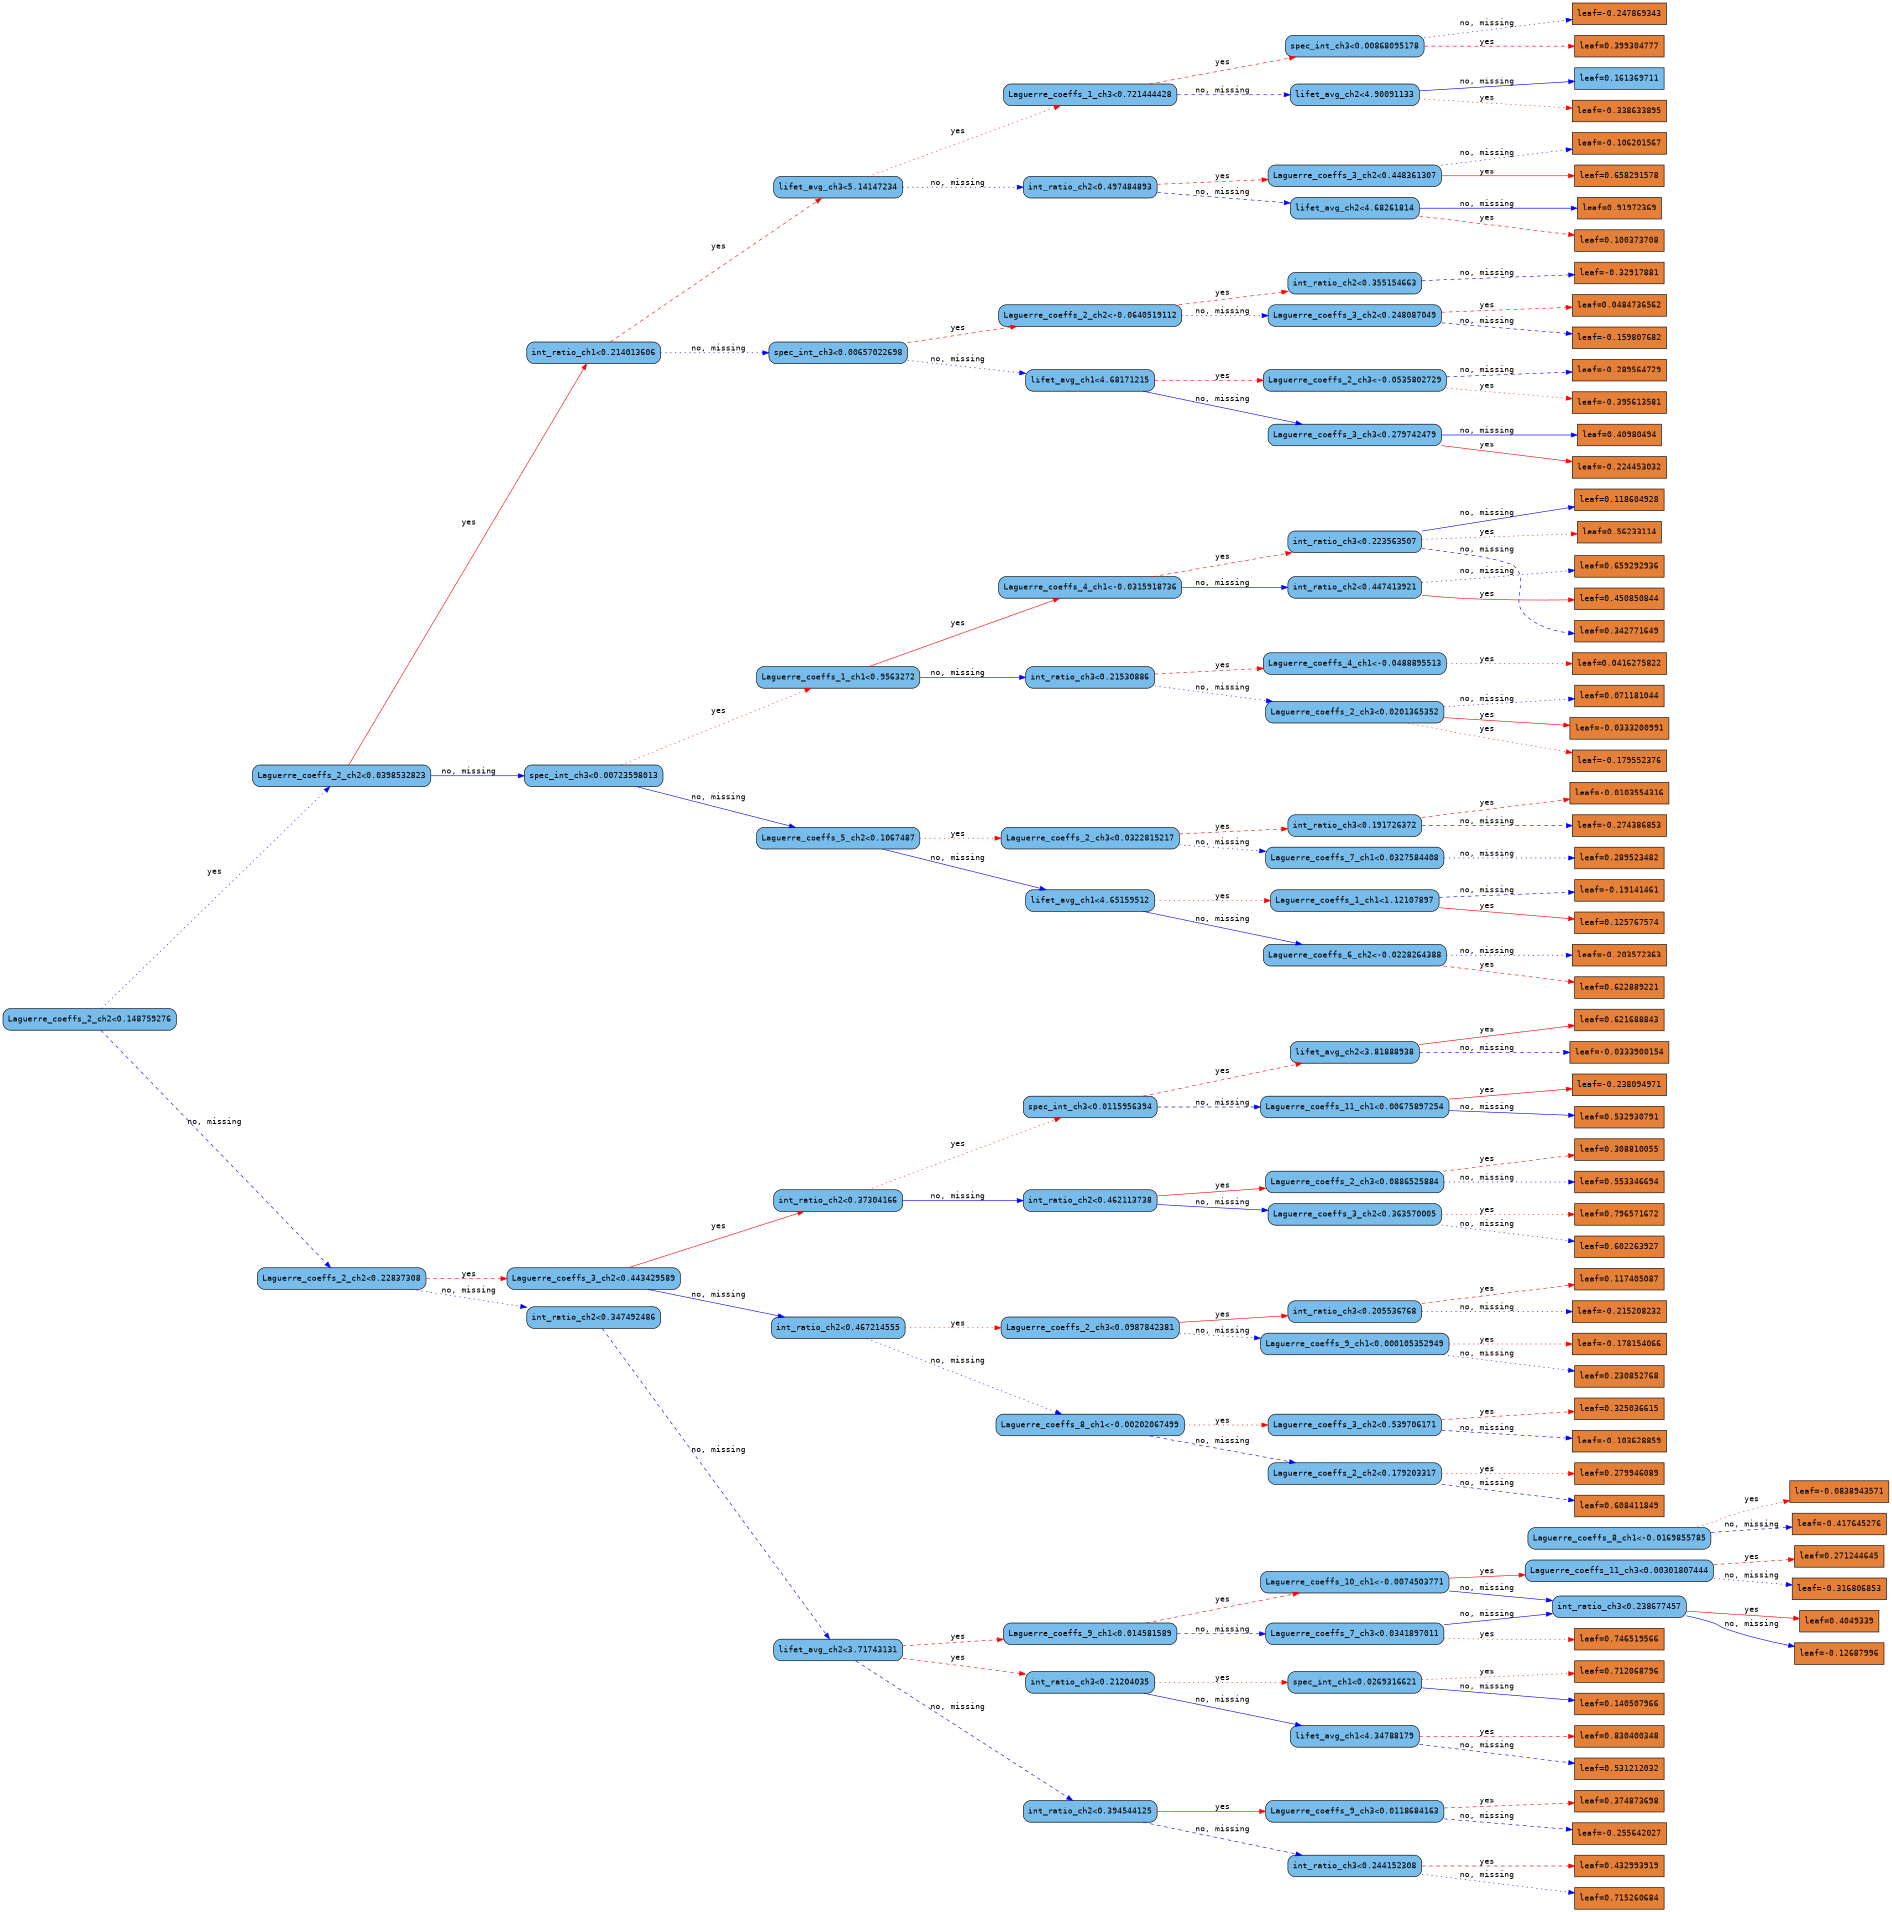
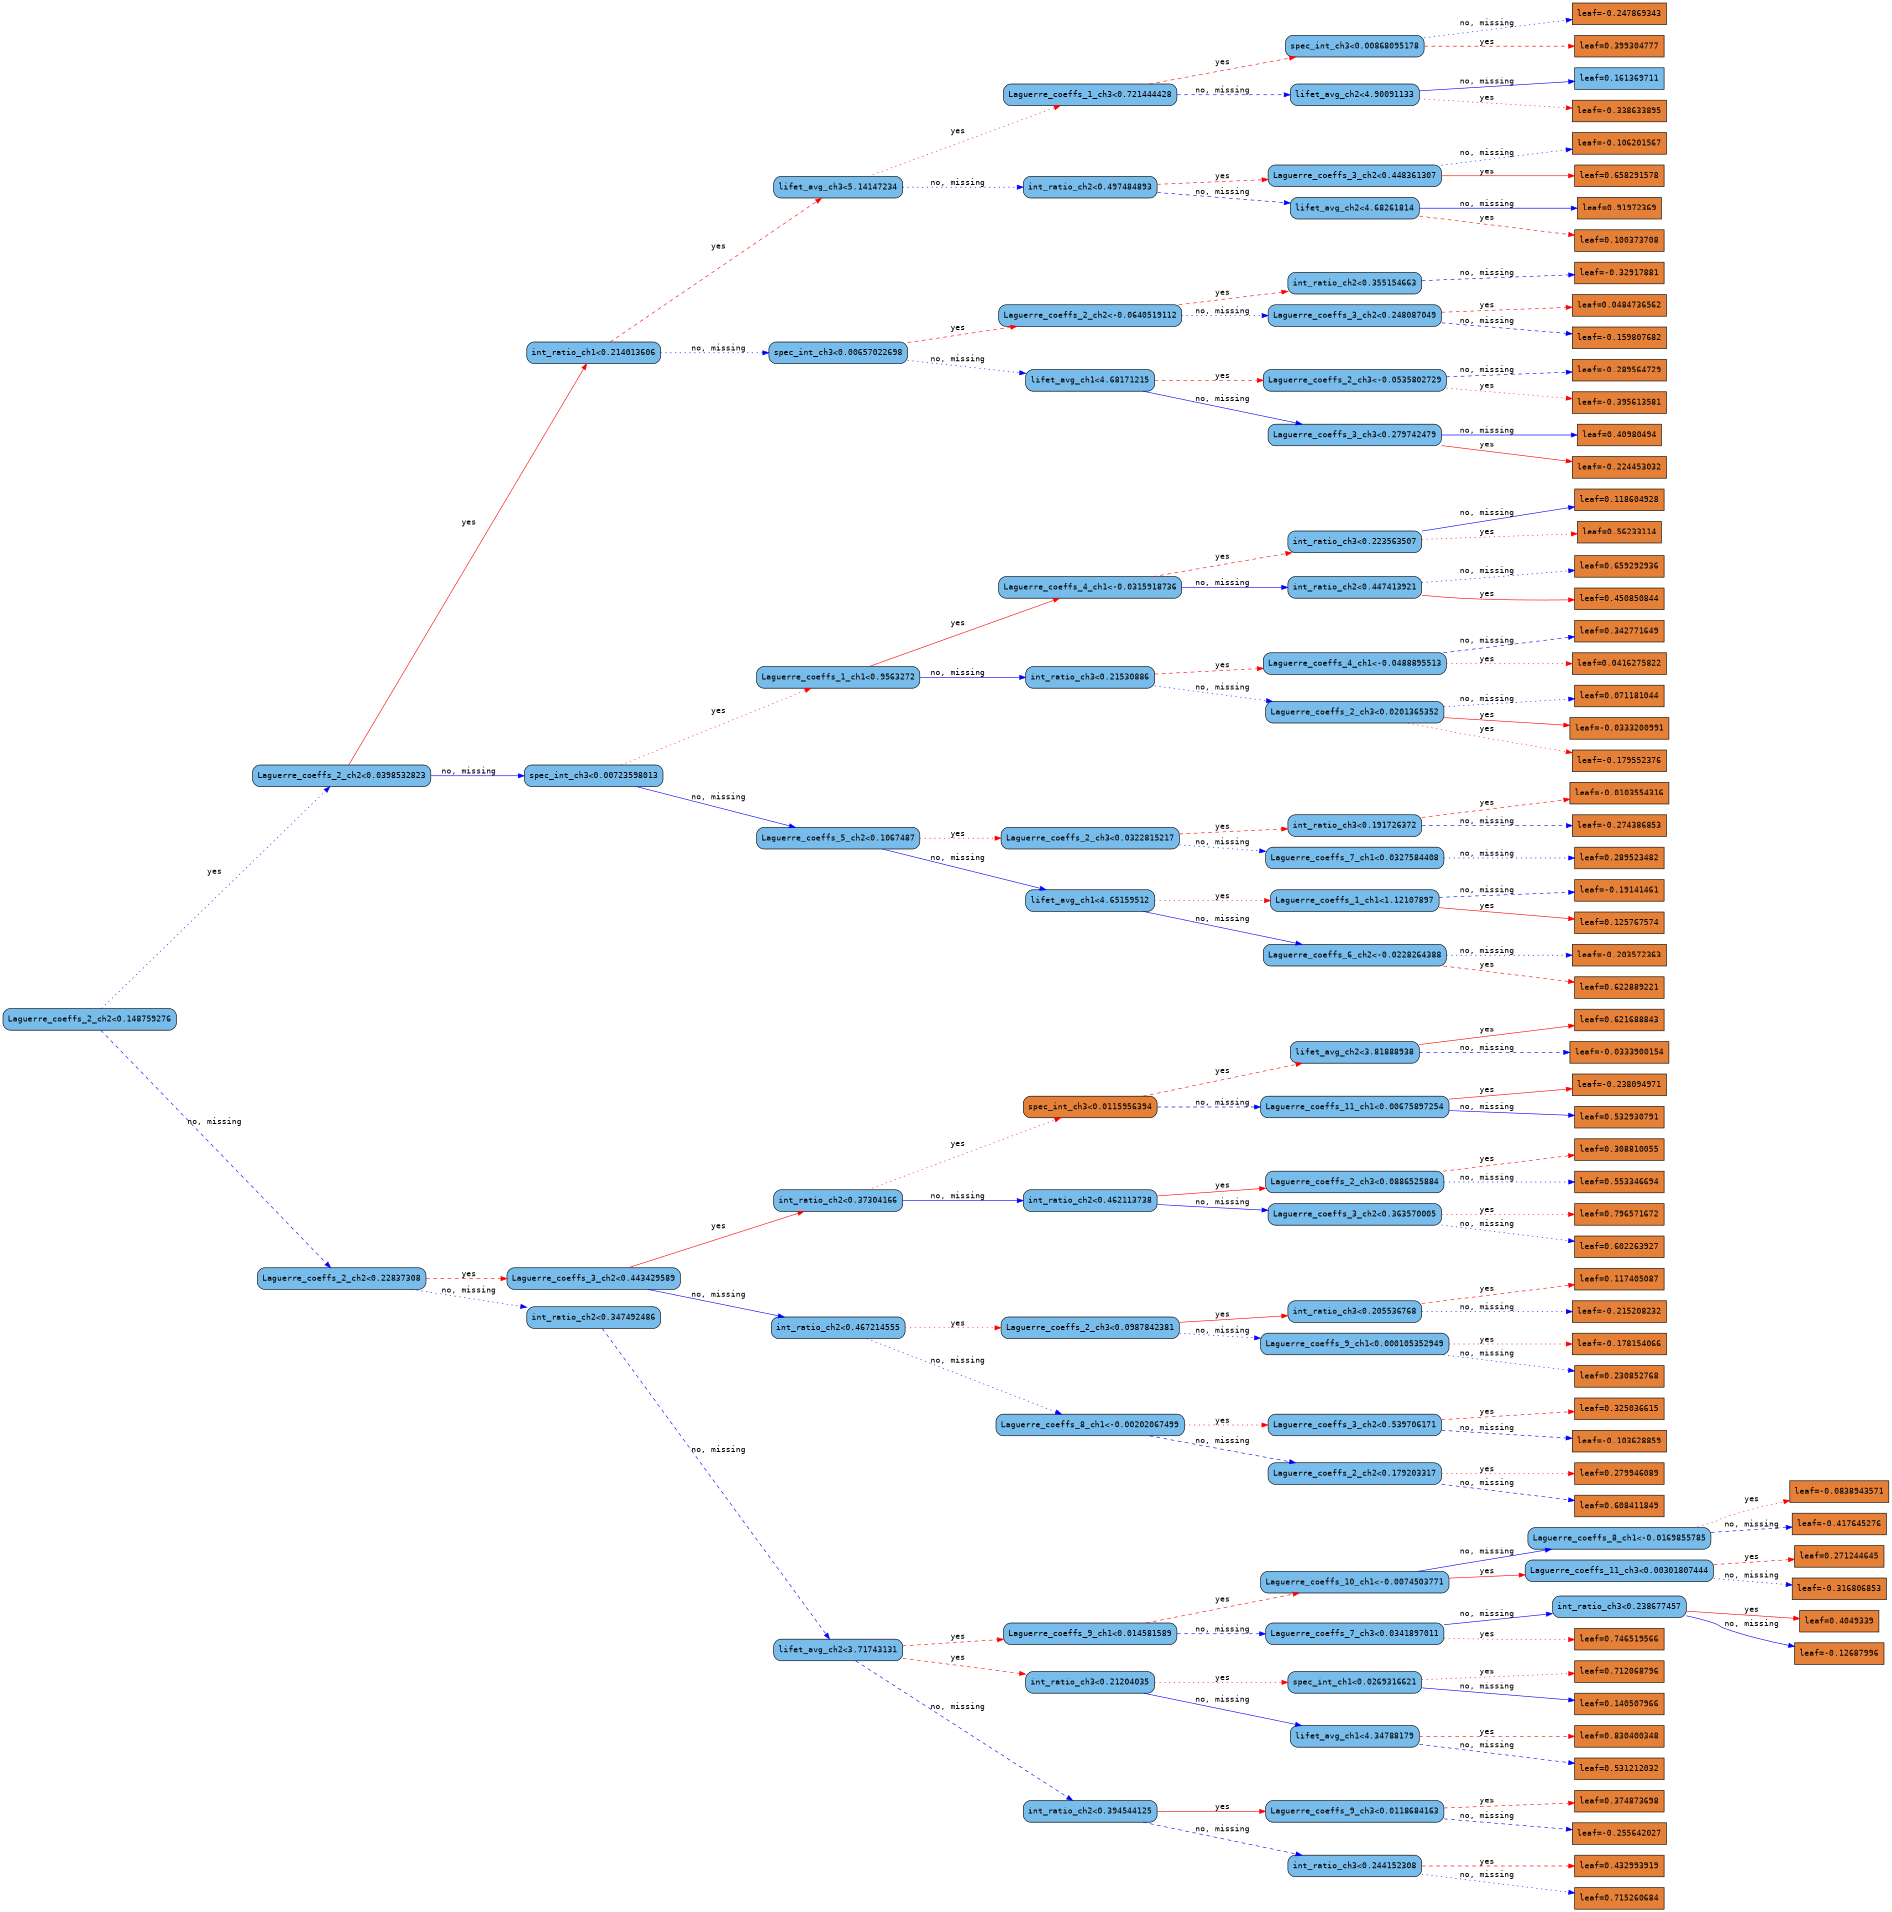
(1516, 568) -> (1506, 645)
(1090, 1107) -> (1090, 1107)
(1498, 1595) -> (1481, 1561)
